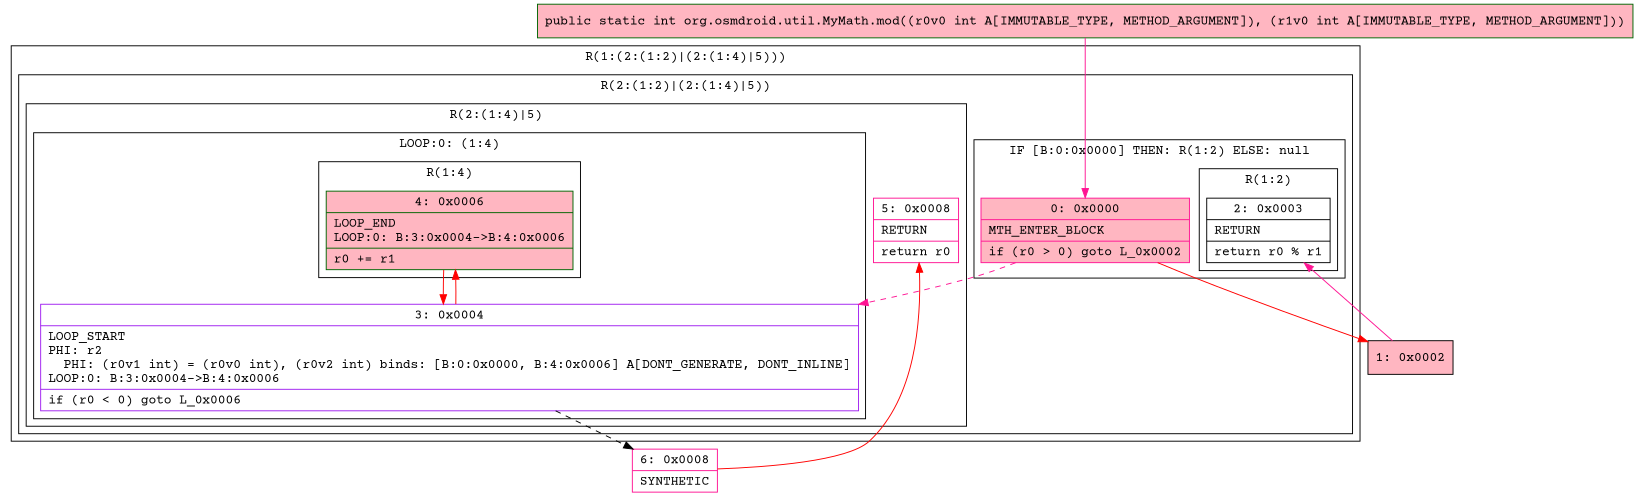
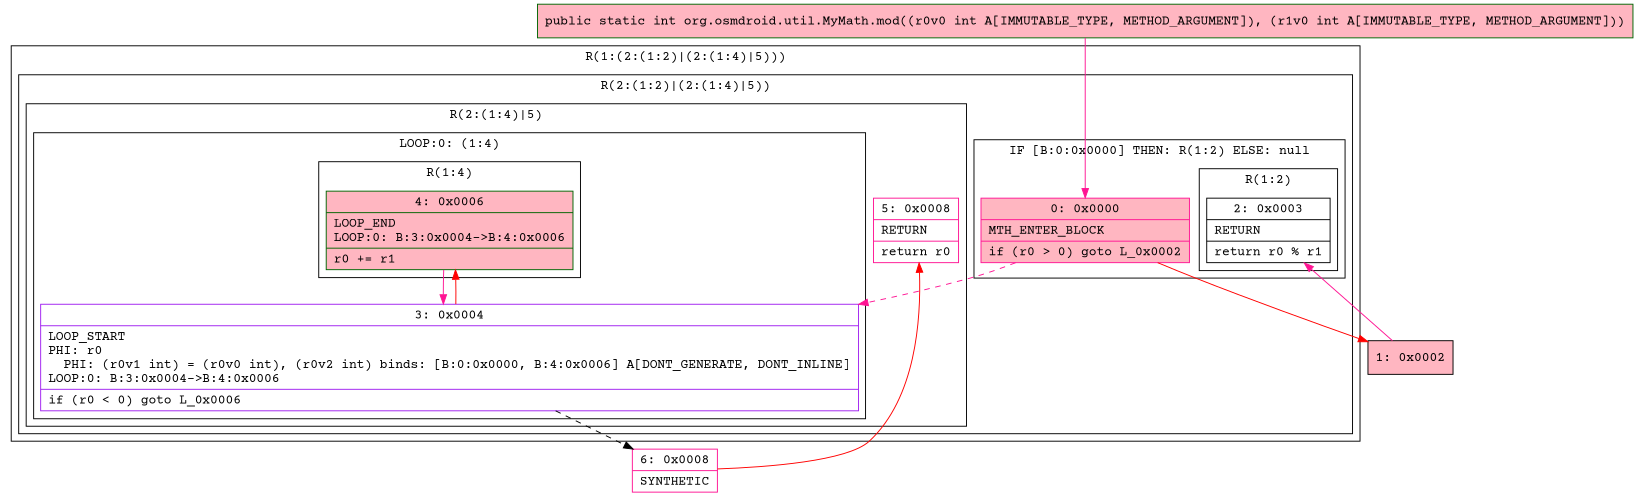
(443, 284) -> (443, 284)
(79, 350) -> (79, 350)
